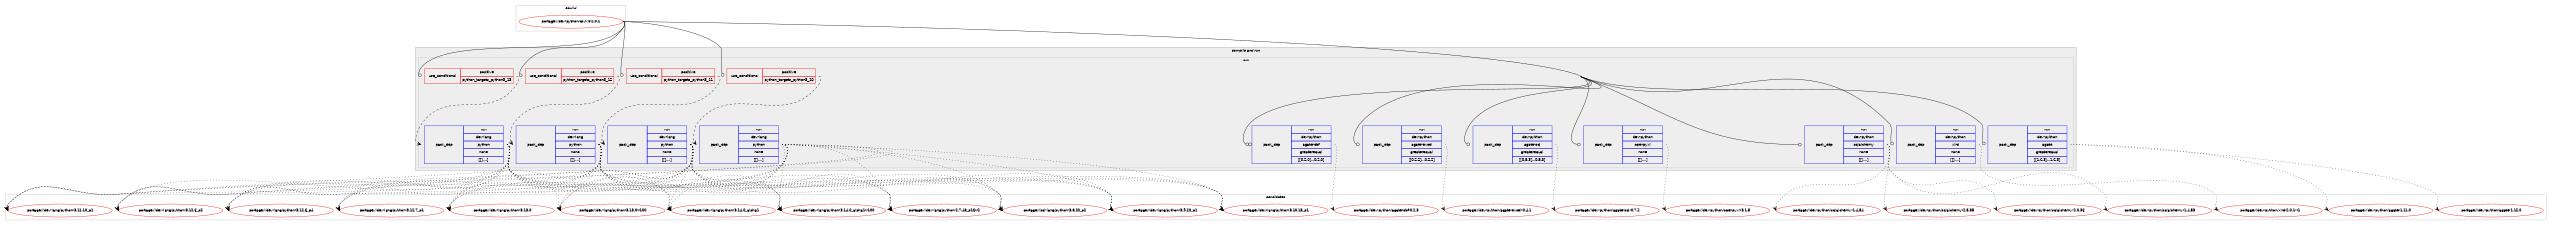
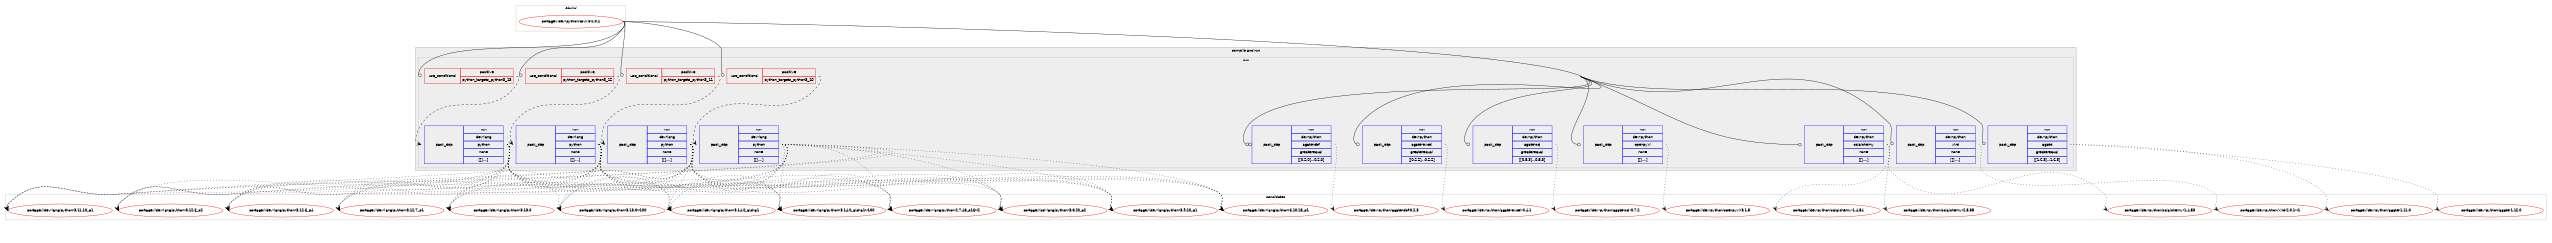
(1276, 211) -> (1276, 211)
(2049, 211) -> none
